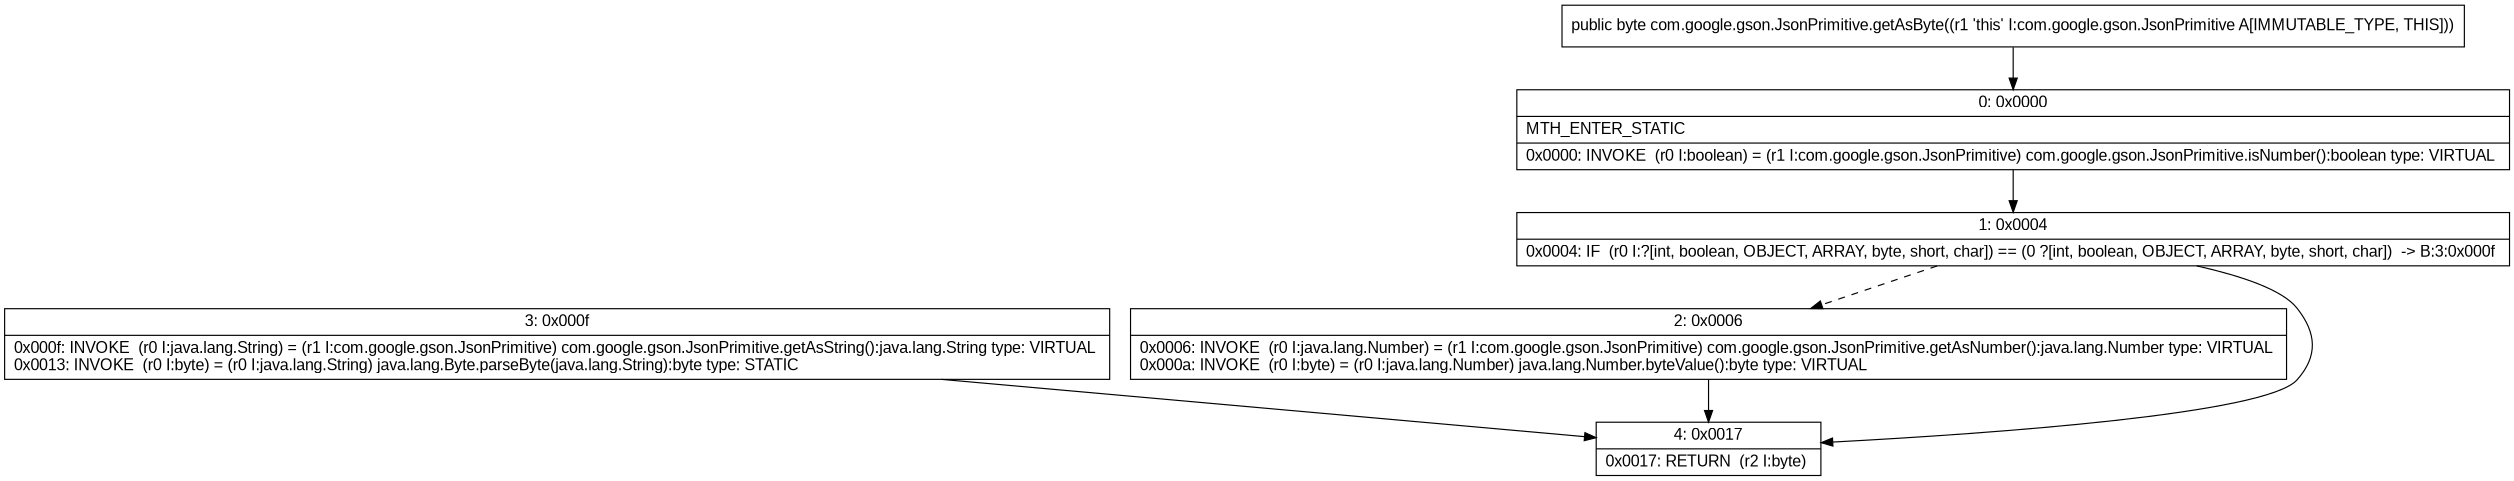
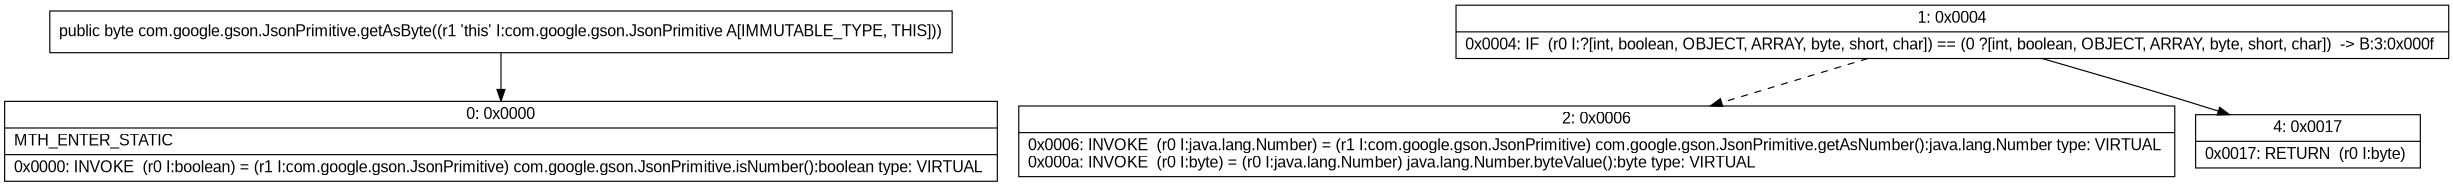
(2013, 185) -> none
(557, 344) -> none
(1709, 395) -> none
(1709, 462) -> (2308, 154)
